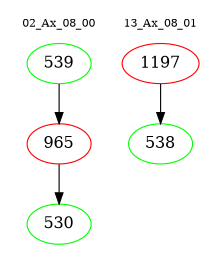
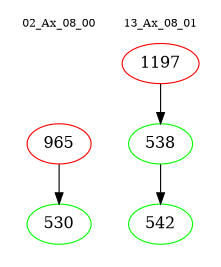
(59, 64) -> none
none -> (161, 224)
